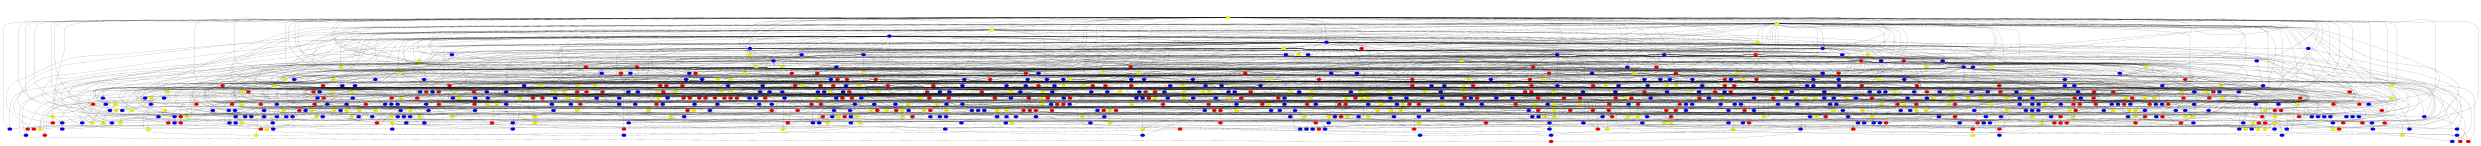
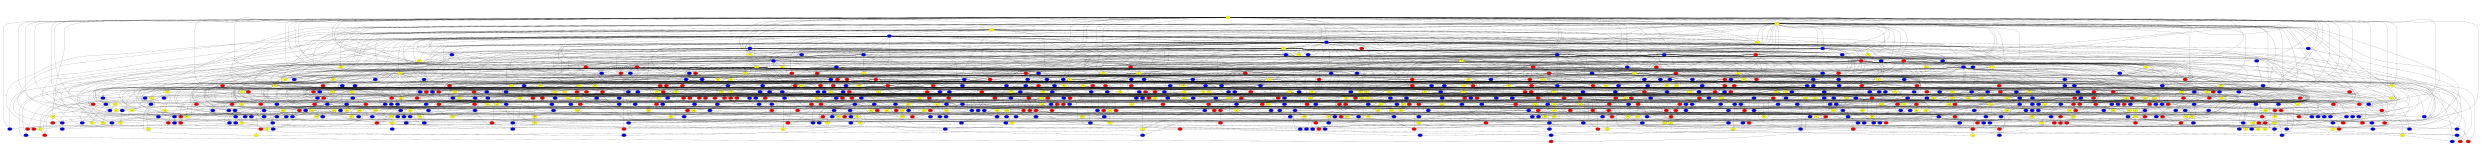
none -> (511, 86)
